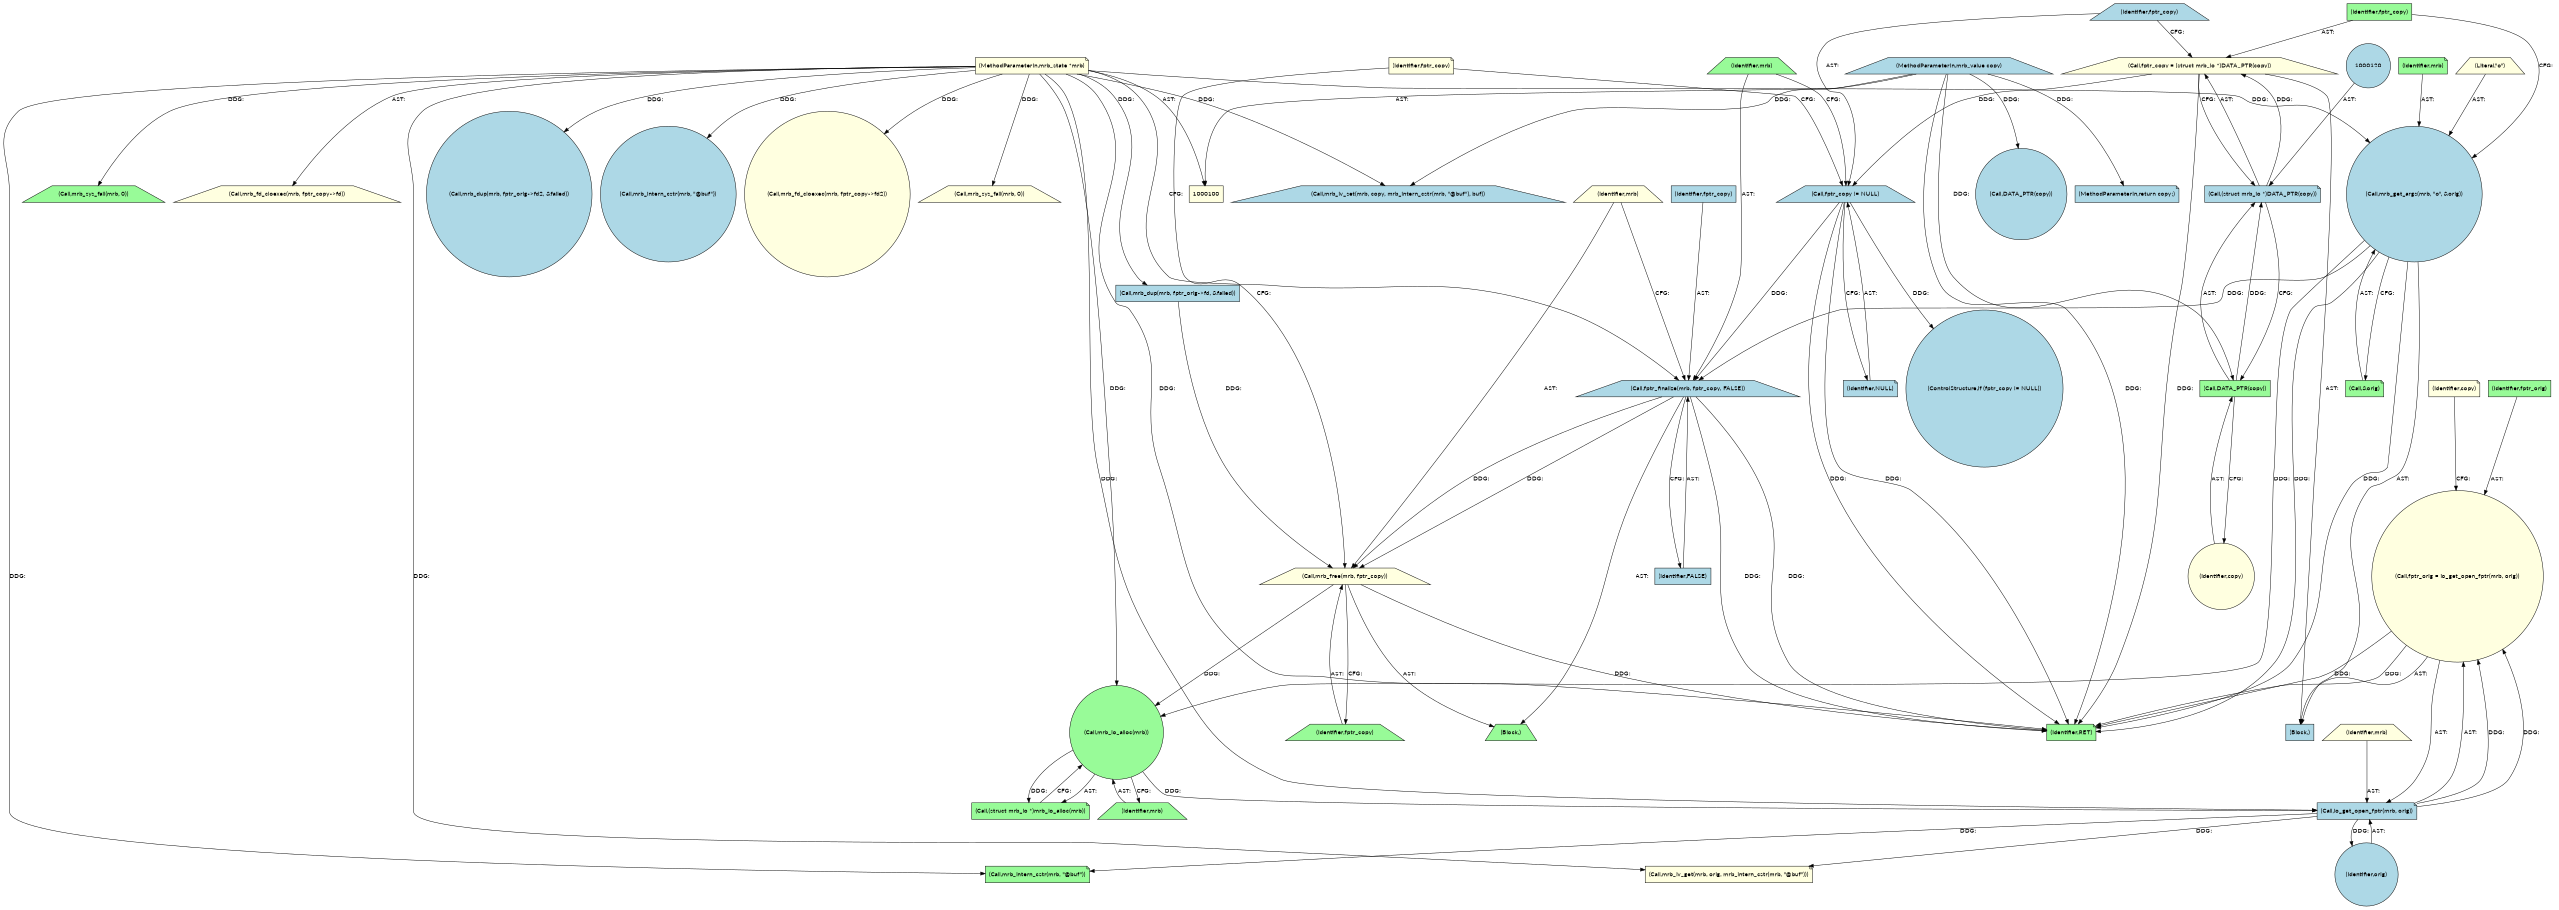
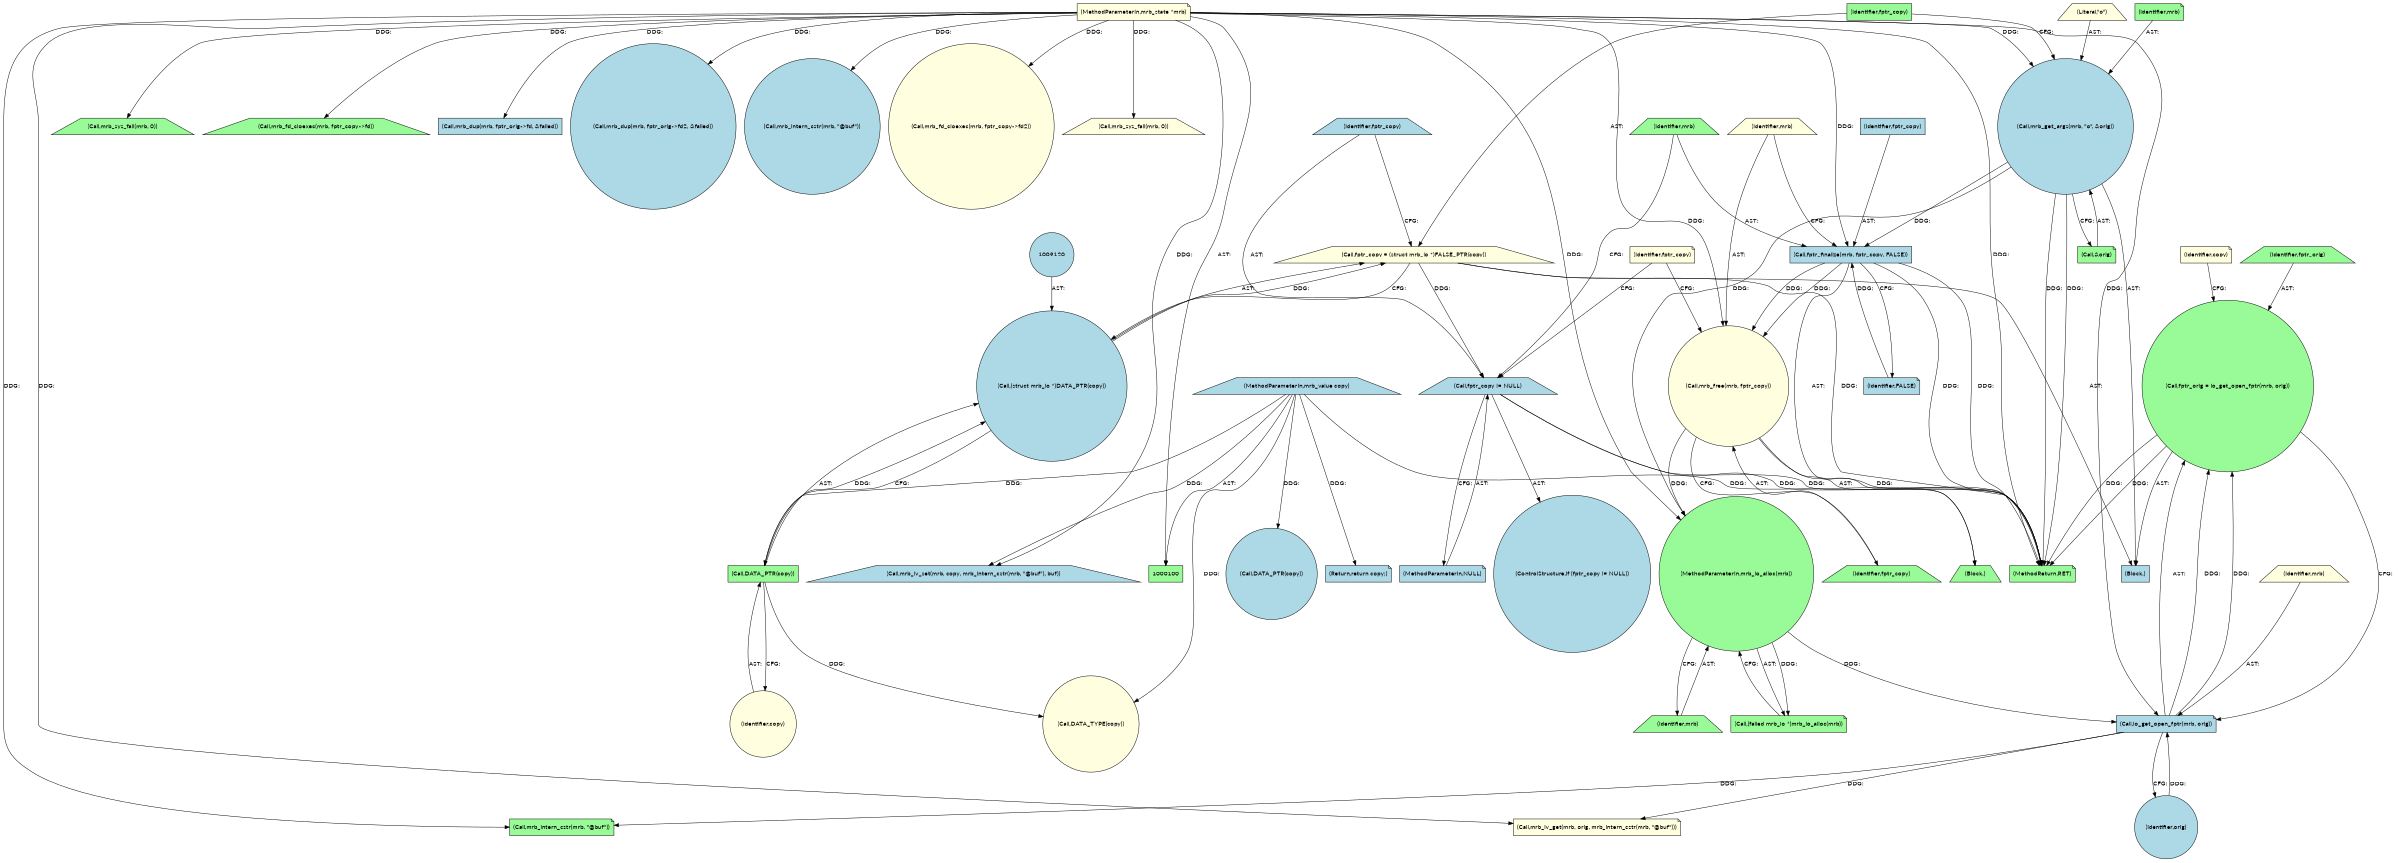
(2200, 66) -> (1414, 255)
(2368, 66) -> (1052, 255)
(400, 100) -> (559, 32)
(287, 194) -> (316, 126)
(1177, 194) -> (1847, 126)
(1206, 194) -> (1166, 574)
(2127, 194) -> (1358, 574)
(2263, 194) -> (1052, 386)
(1769, 290) -> none
(1922, 293) -> (1540, 484)
(1688, 389) -> (1851, 255)
(1870, 389) -> (1443, 574)
(2520, 389) -> (2298, 255)
(1218, 454) -> (1573, 28)
(1694, 479) -> (1866, 289)
(1345, 576) -> (1729, 386)
(1683, 576) -> (1892, 386)
(2458, 576) -> (2228, 386)
none -> (1091, 724)
(1117, 732) -> (1736, 574)
(2071, 732) -> (2043, 574)
(2442, 732) -> (2387, 574)
(1031, 811) -> (1789, 724)
(2362, 831) -> (2161, 784)
(2380, 831) -> (2179, 784)
